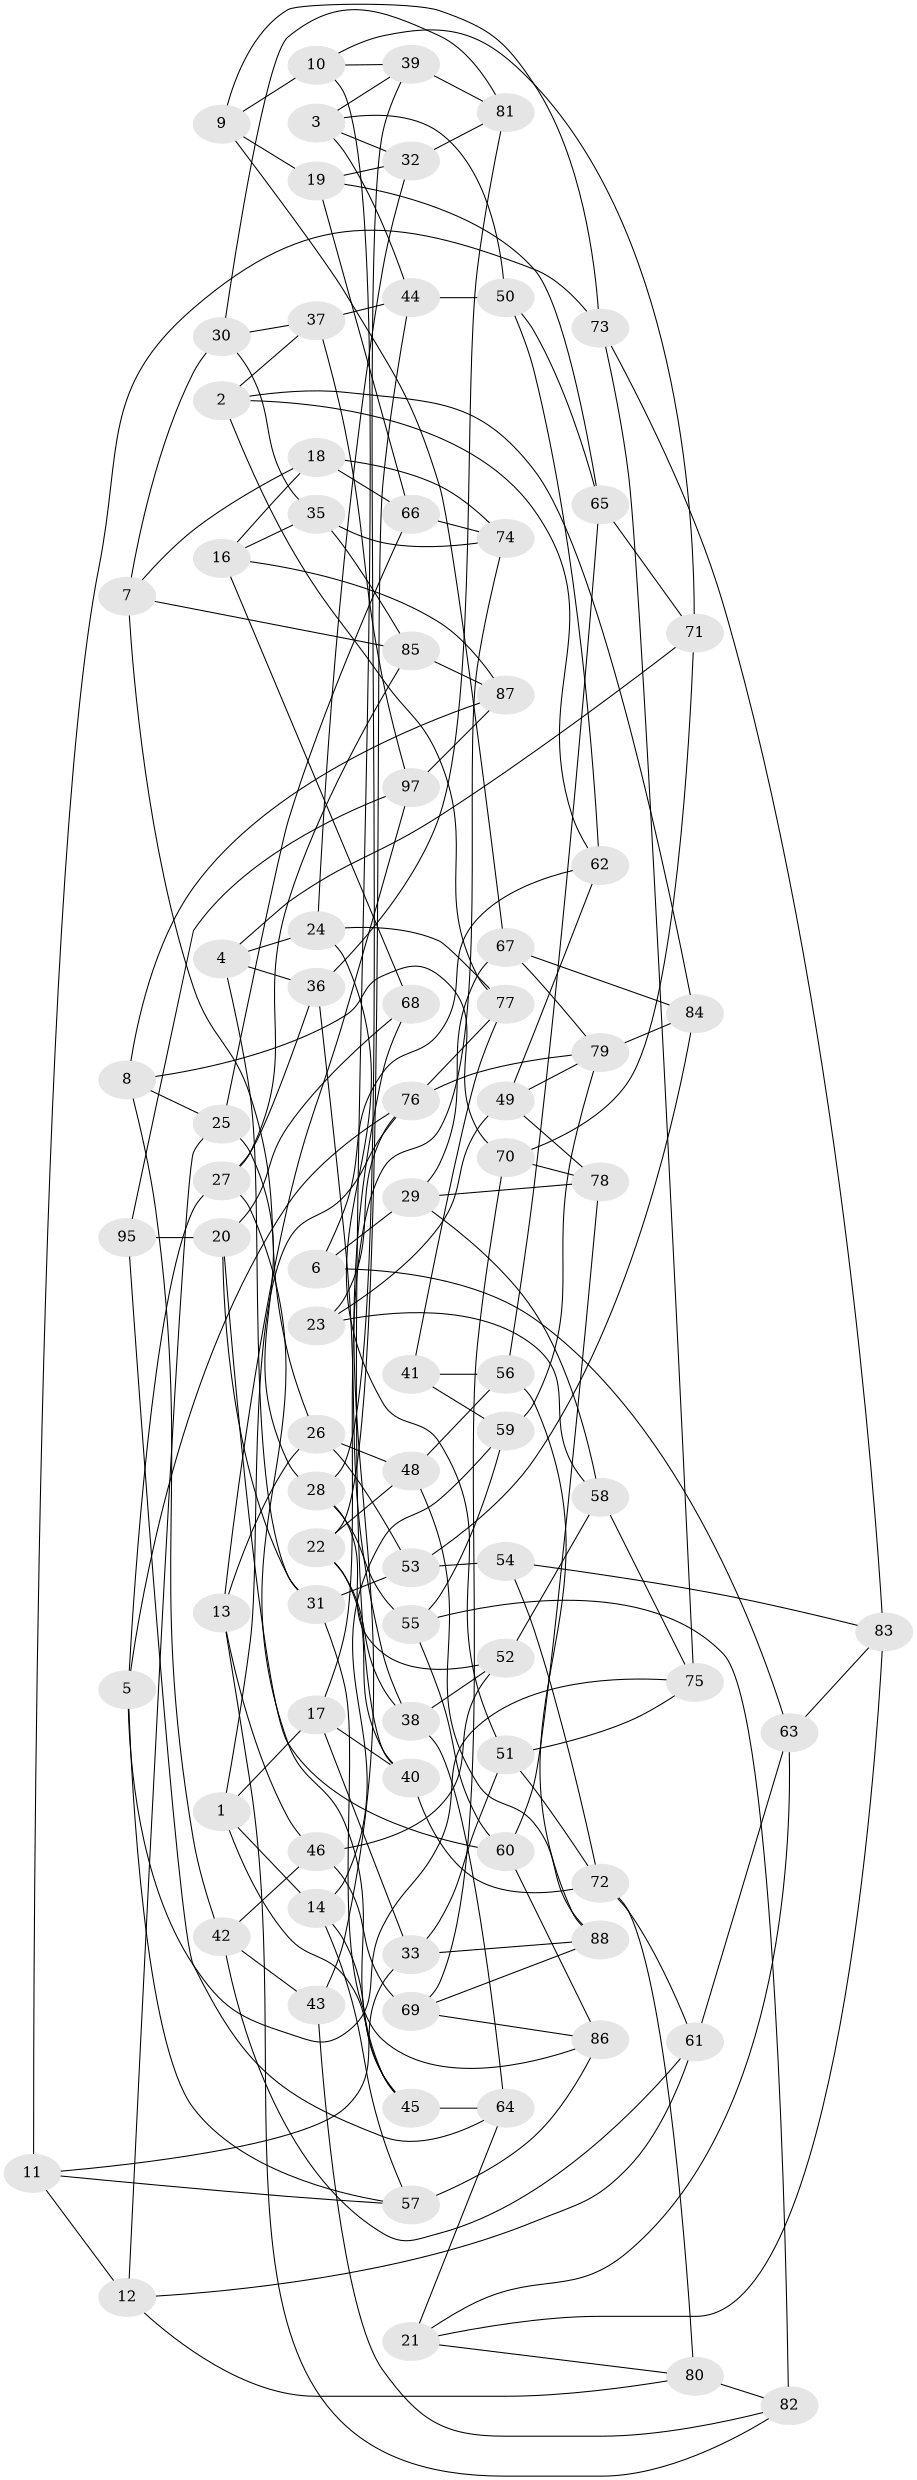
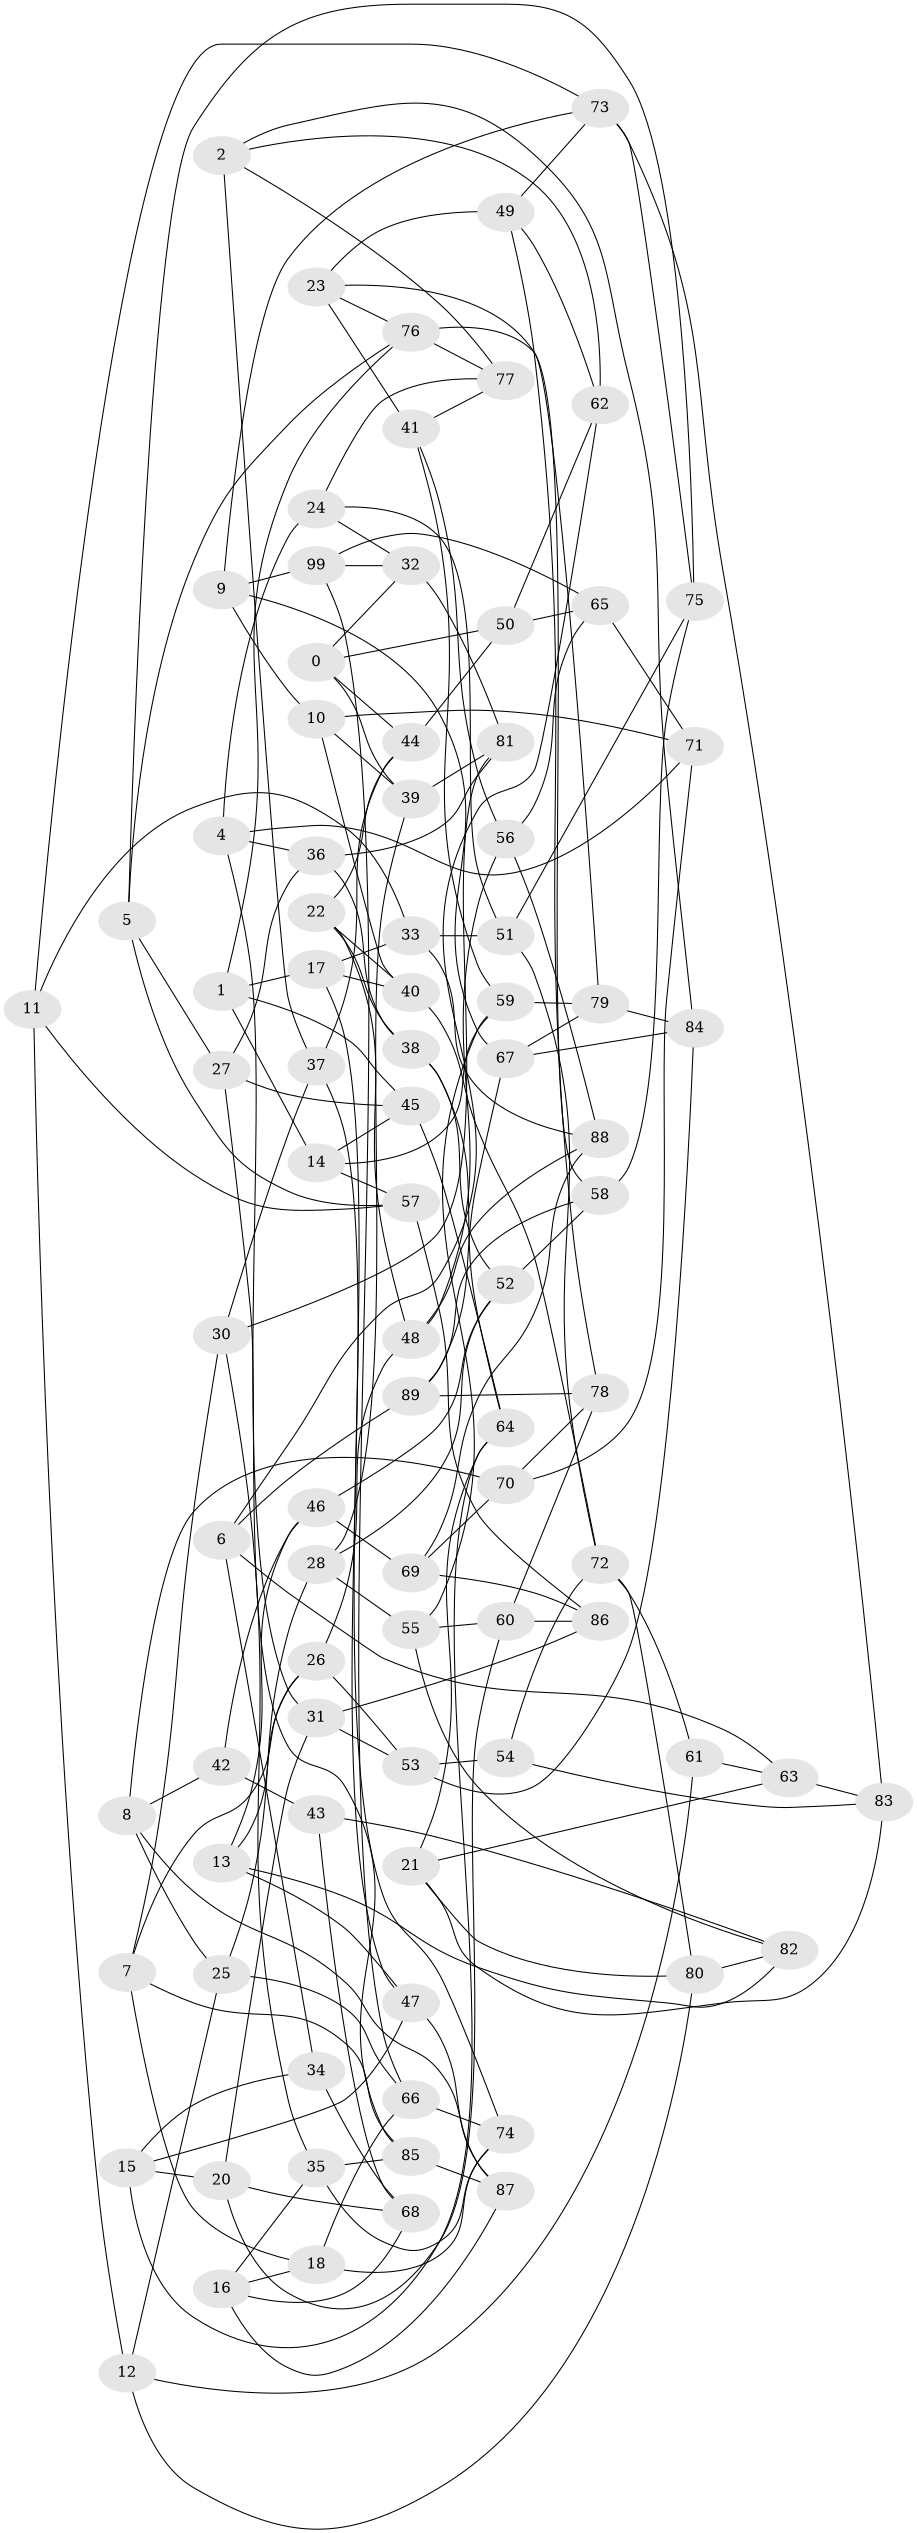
(316, 123) -> (316, 662)
(316, 181) -> (316, 566)
none -> (362, 355)
(411, 788) -> (411, 2003)
(553, 1077) -> (553, 160)
(411, 1198) -> (411, 1396)
(127, 1238) -> (127, 2168)
none -> (316, 2071)
(398, 2240) -> none
